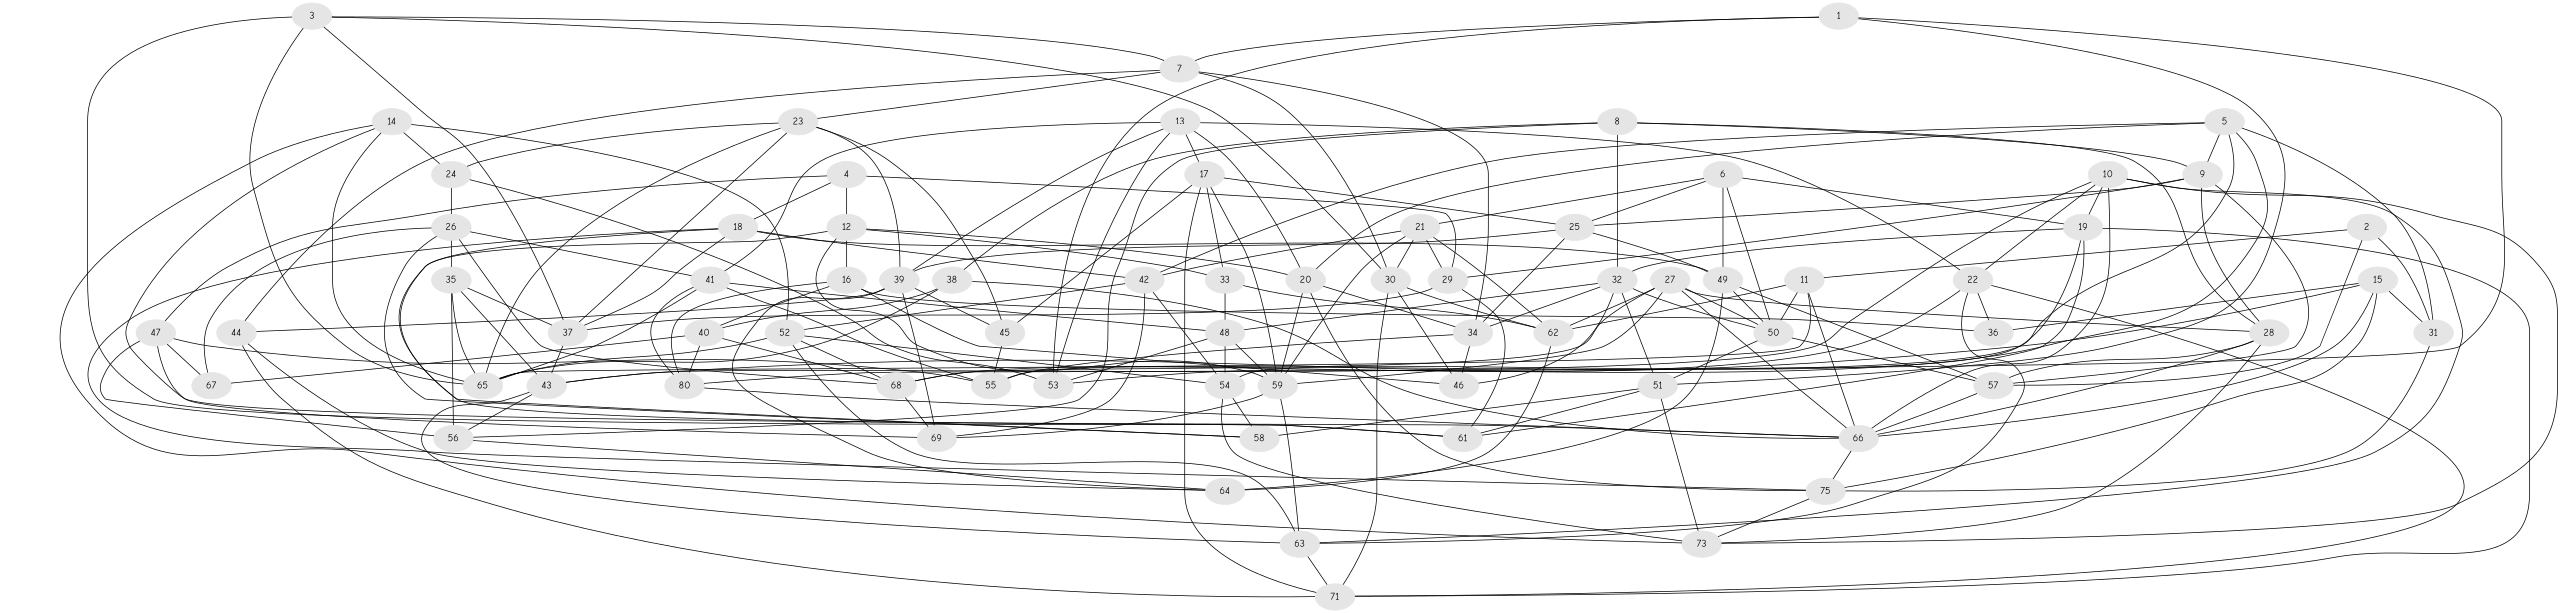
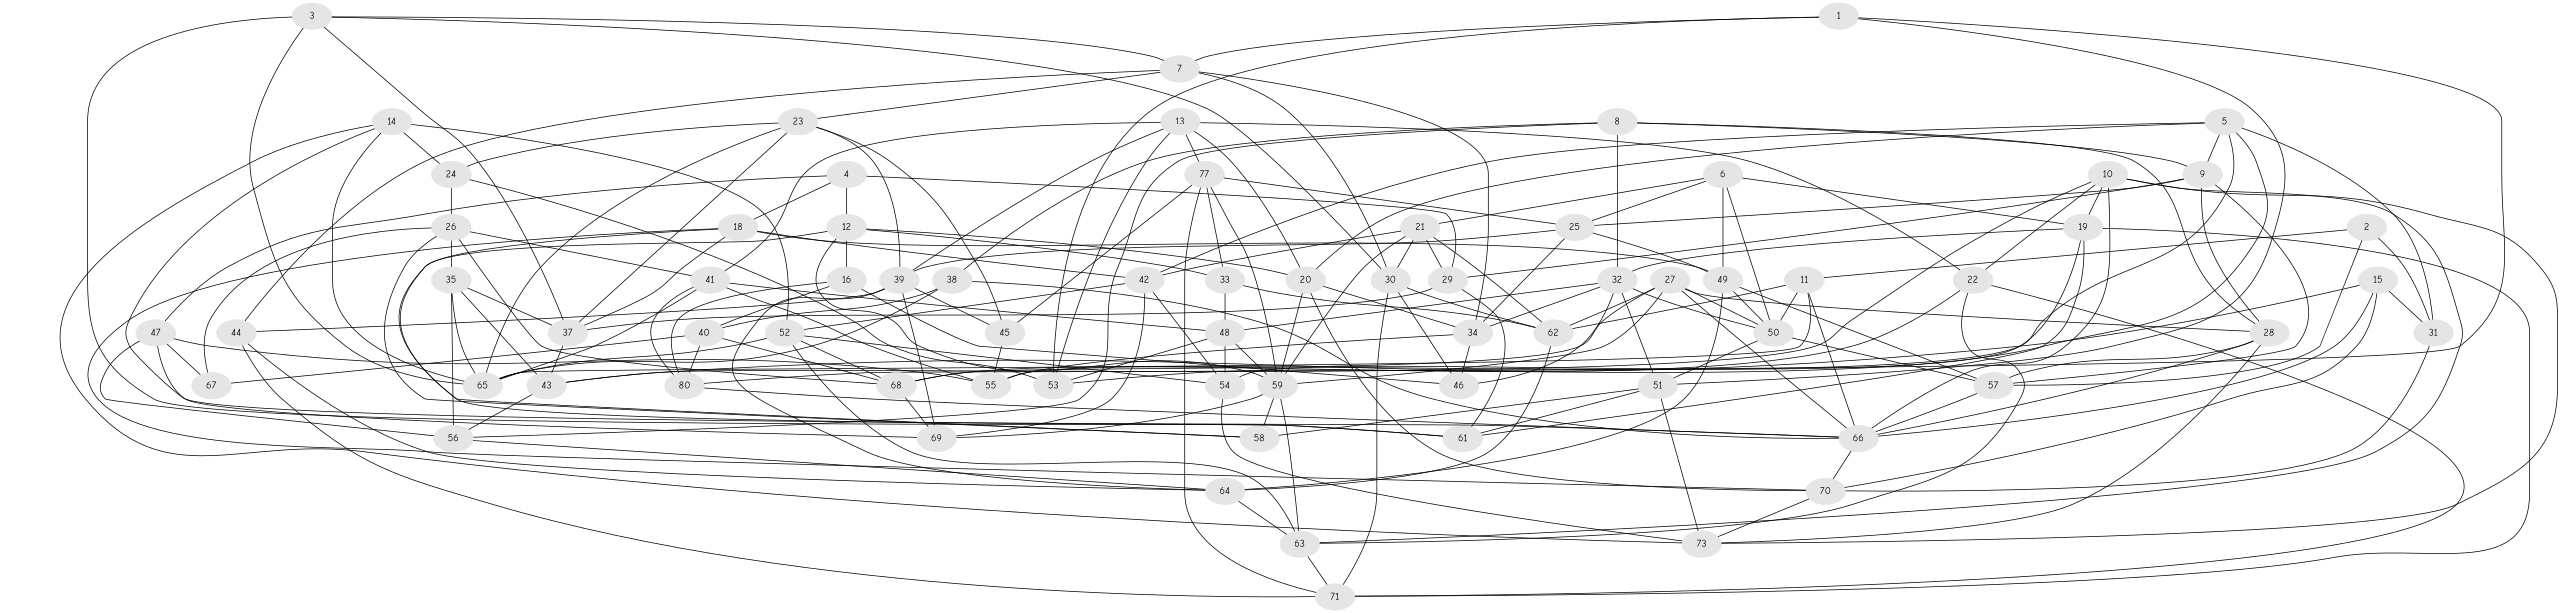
(1204, 175) -> (1204, 175)
(1994, 333) -> none
(1241, 410) -> (1269, 411)
(1826, 491) -> (1826, 491)
(780, 516) -> (1262, 518)
